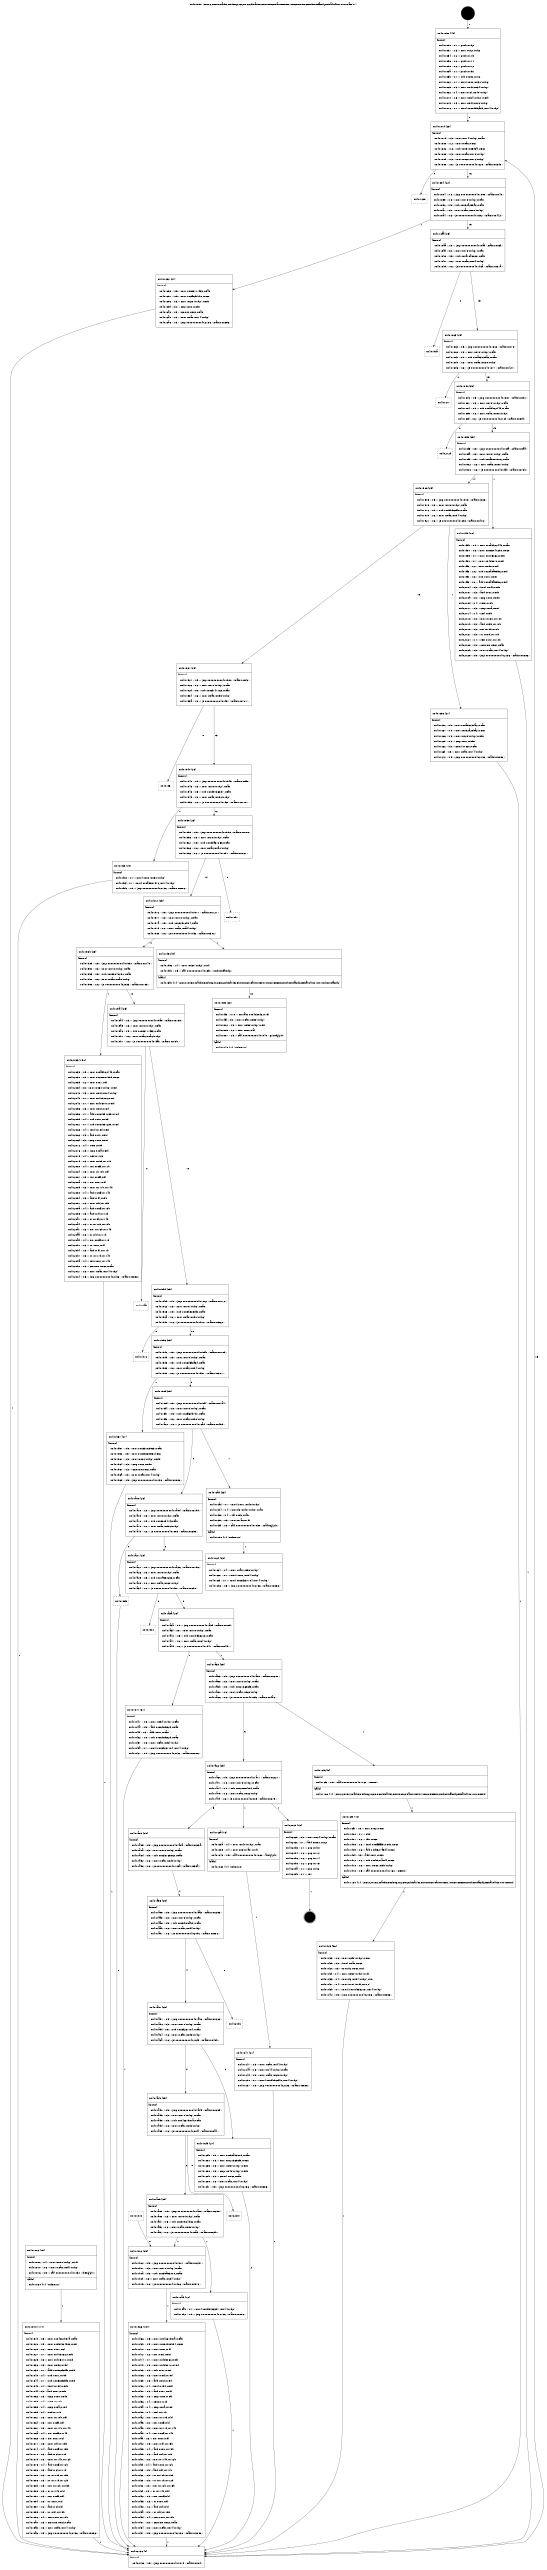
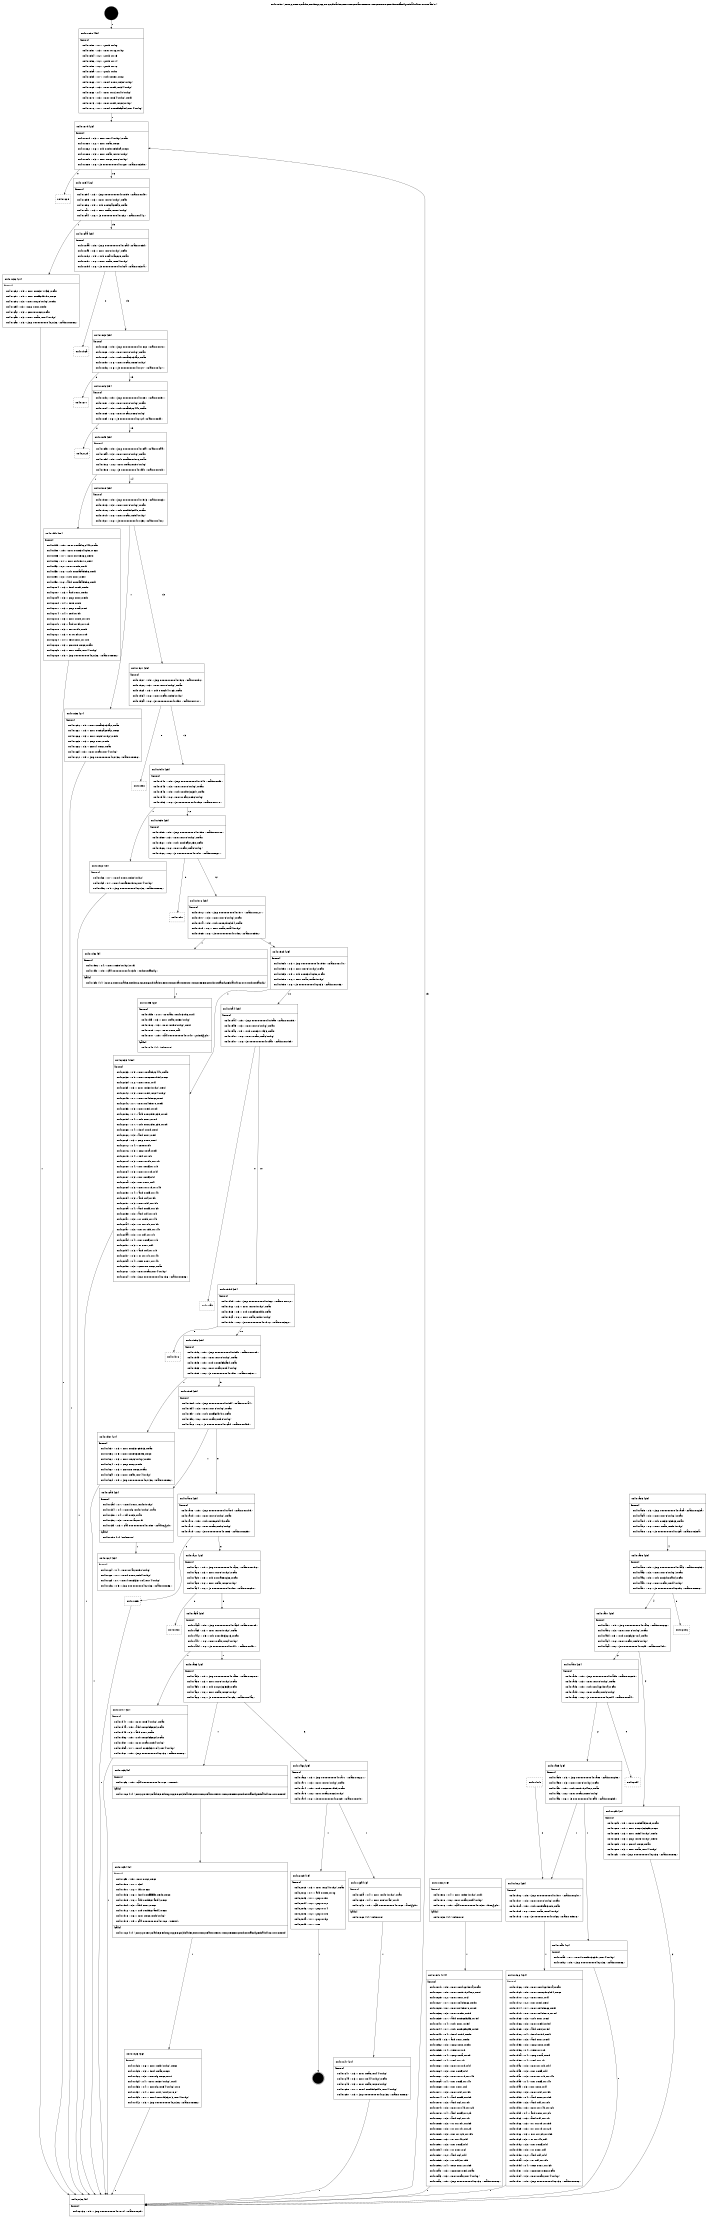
(251, 994) -> (176, 994)
(203, 1815) -> none
